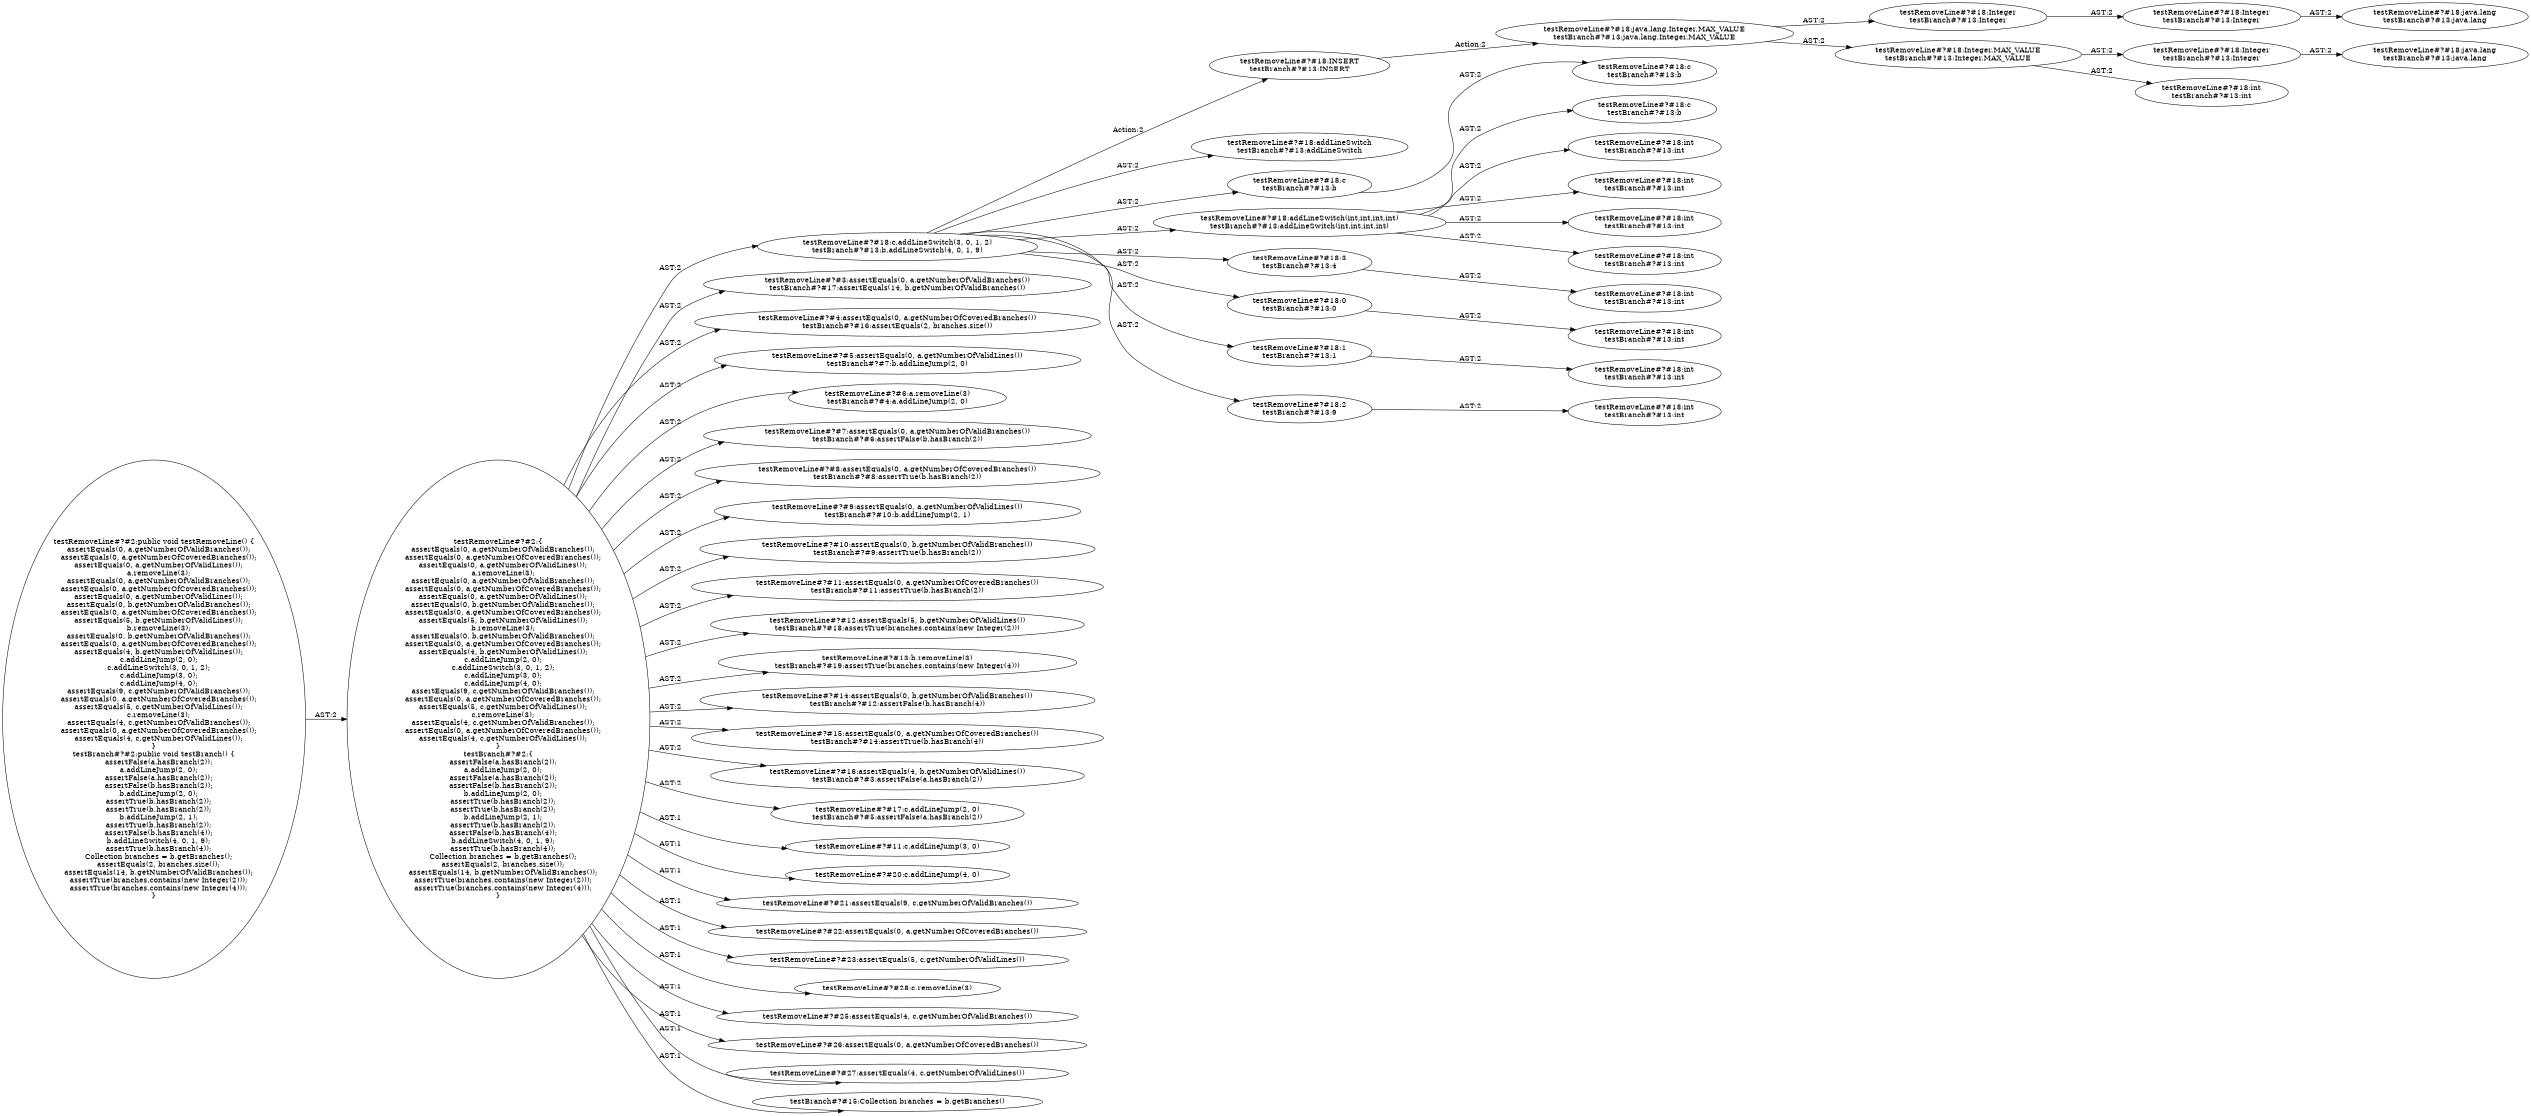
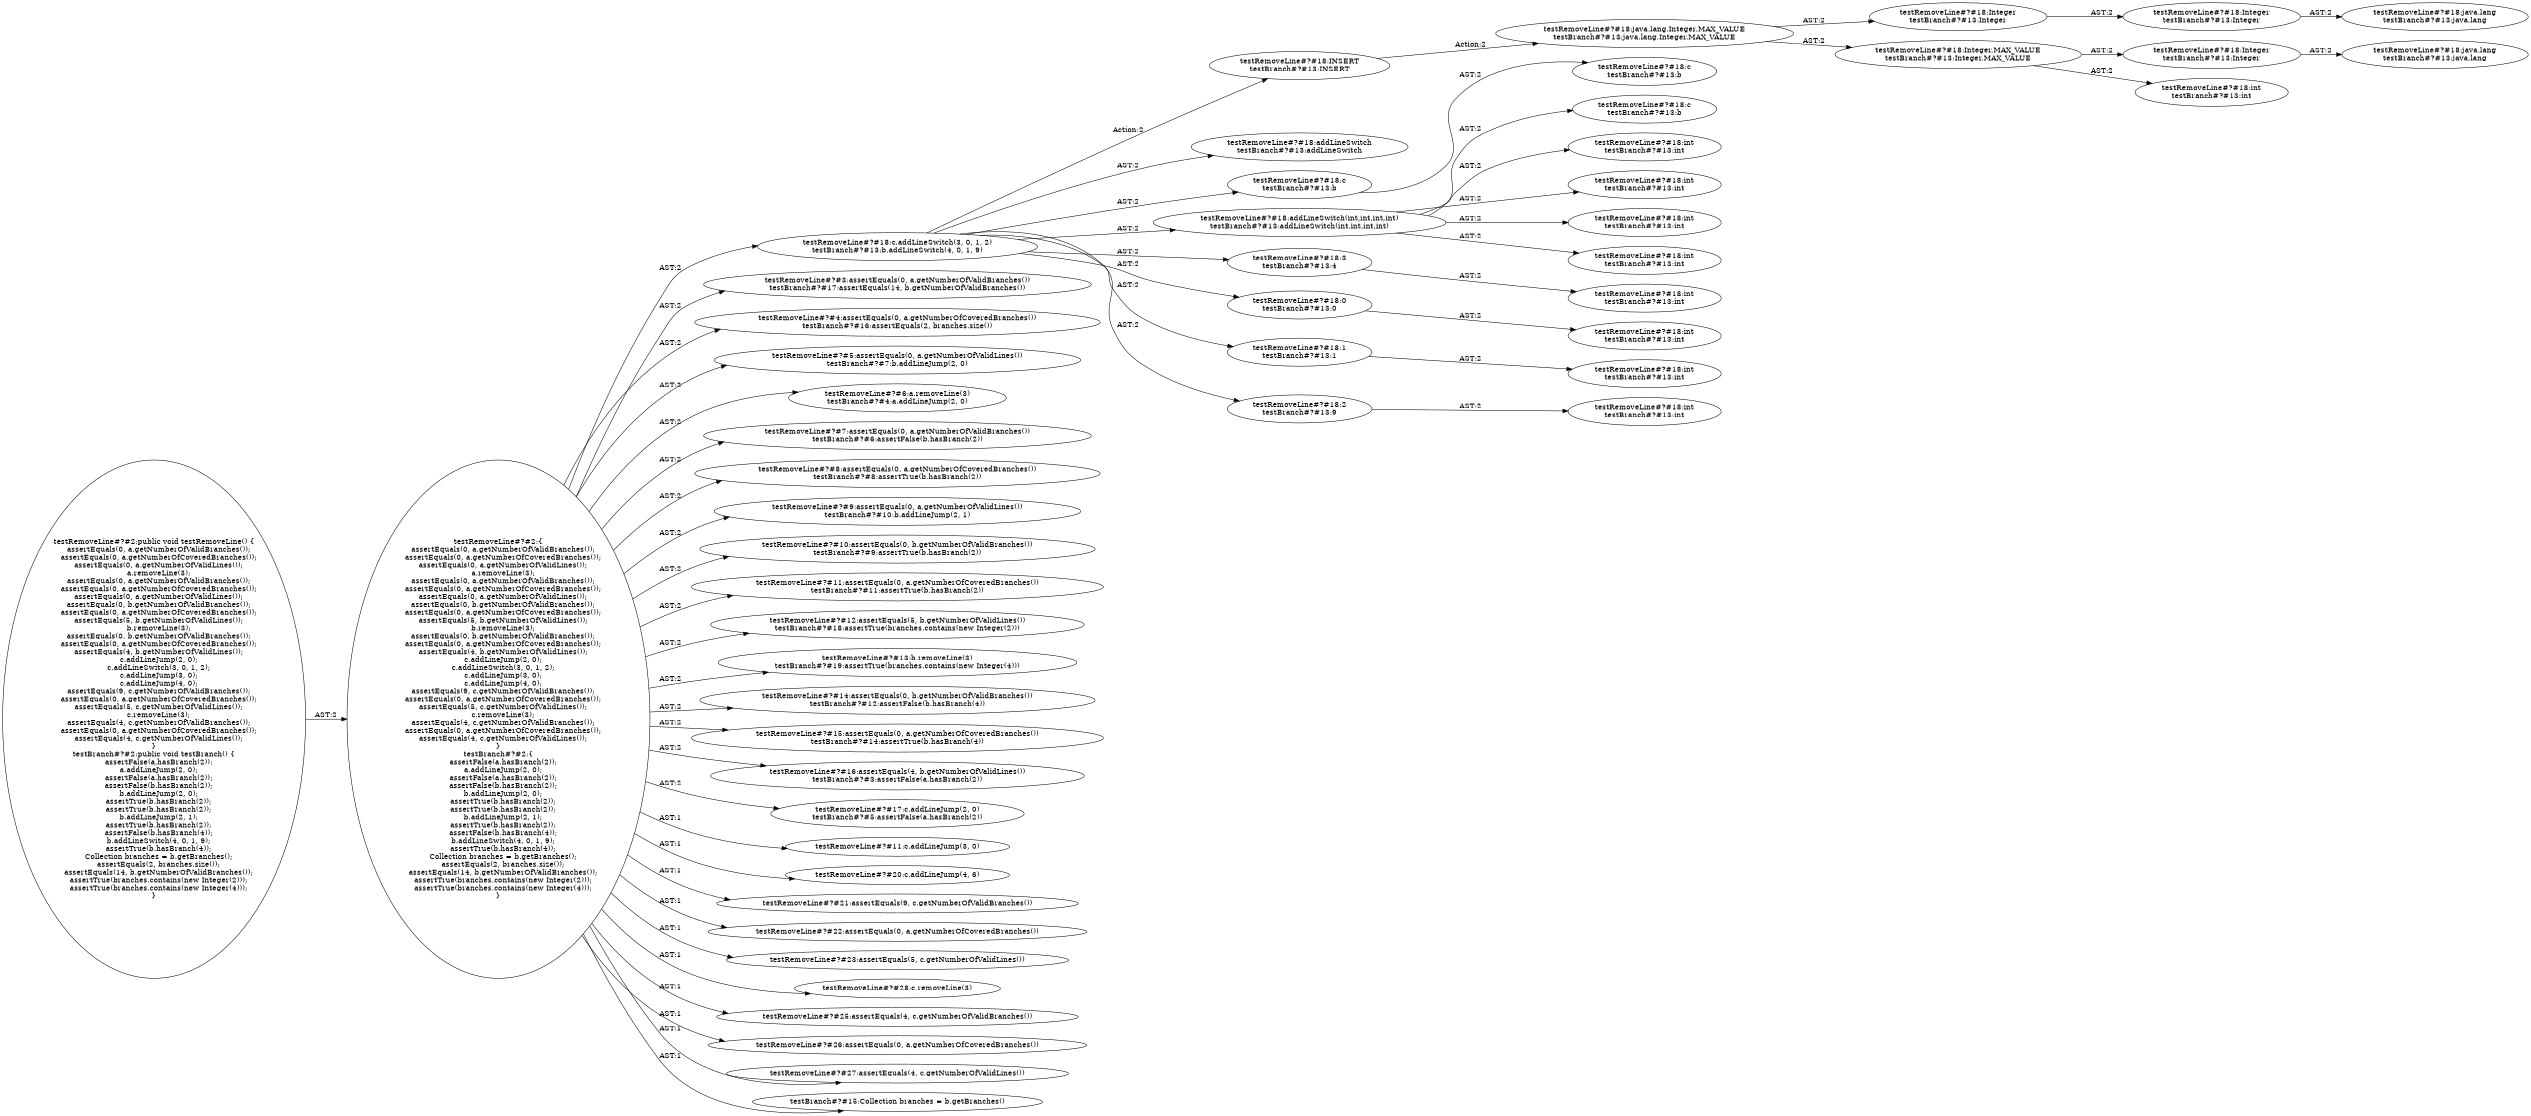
(897, 875) -> (897, 875)
